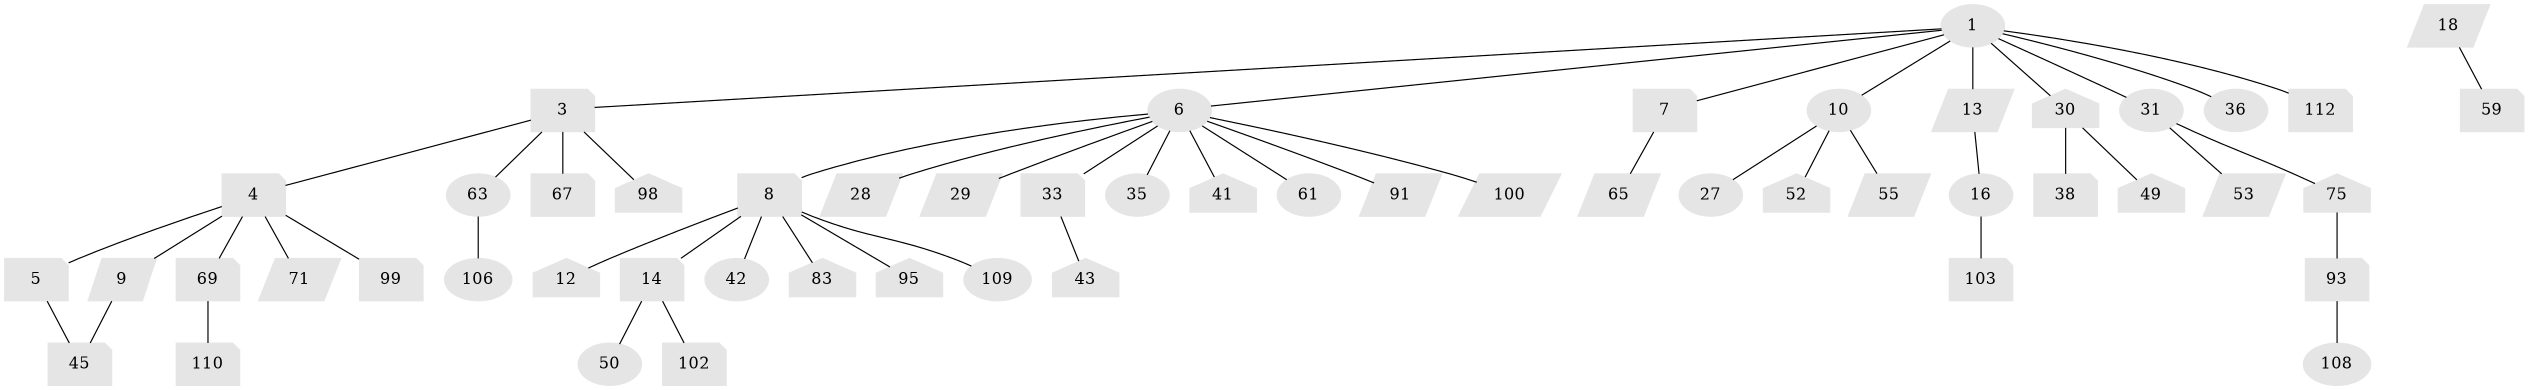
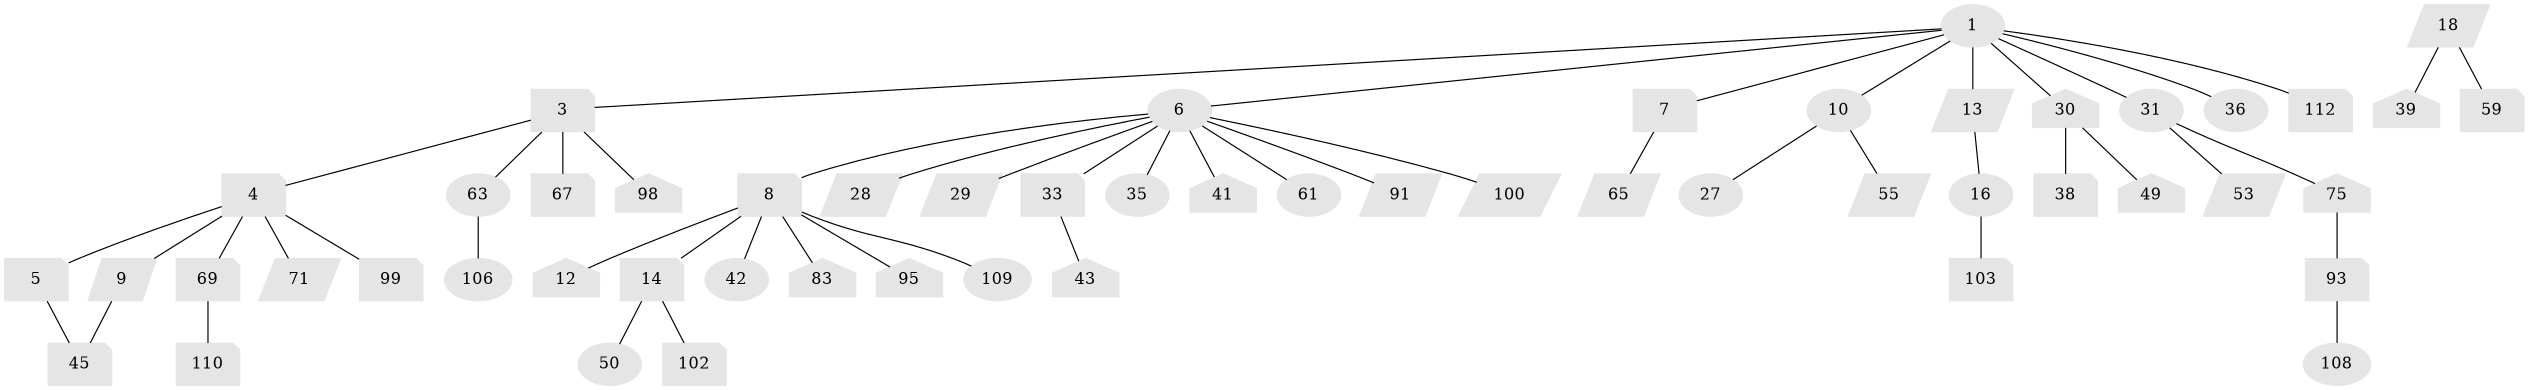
none -> (2406, 110)
(1797, 195) -> none
